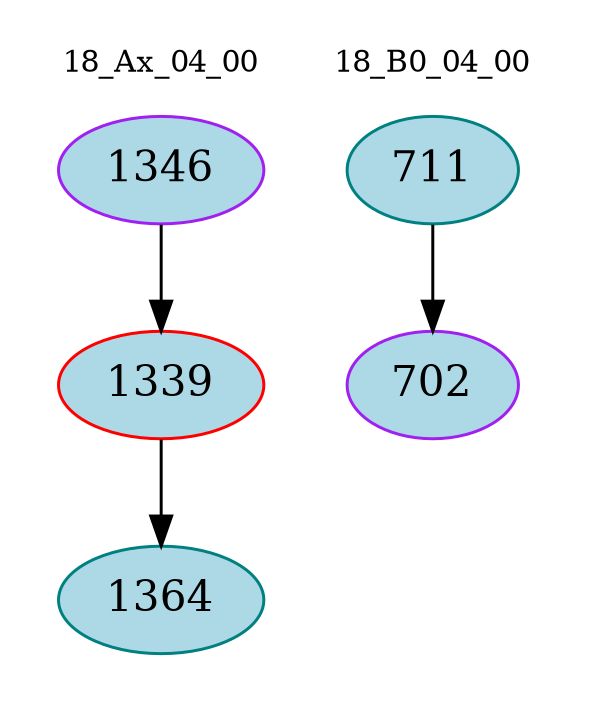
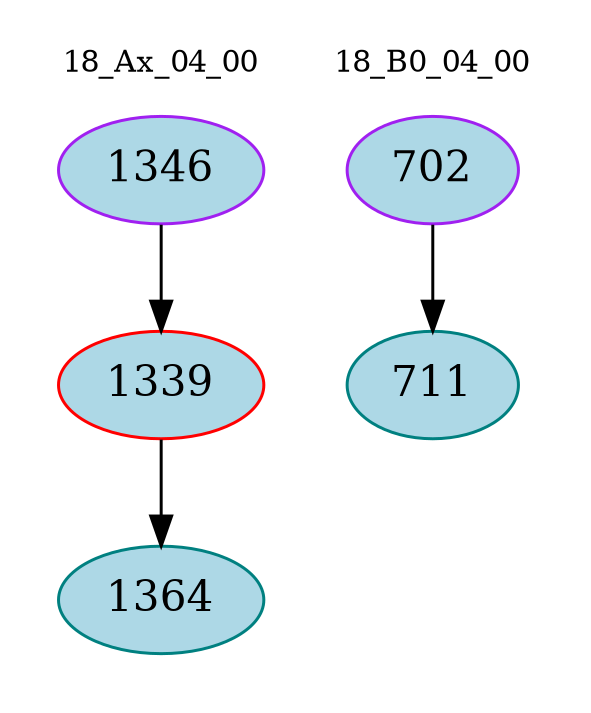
(433, 263) -> (433, 263)
